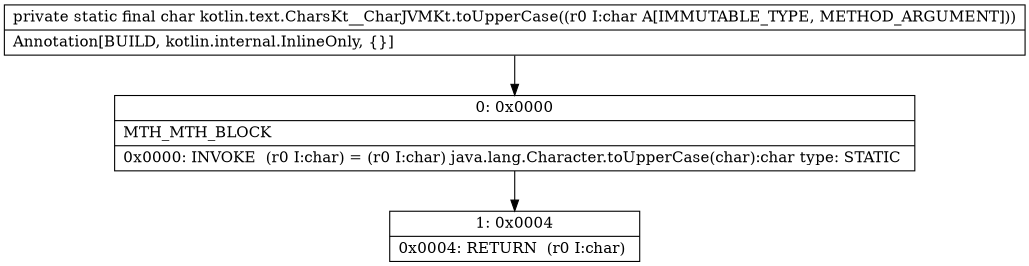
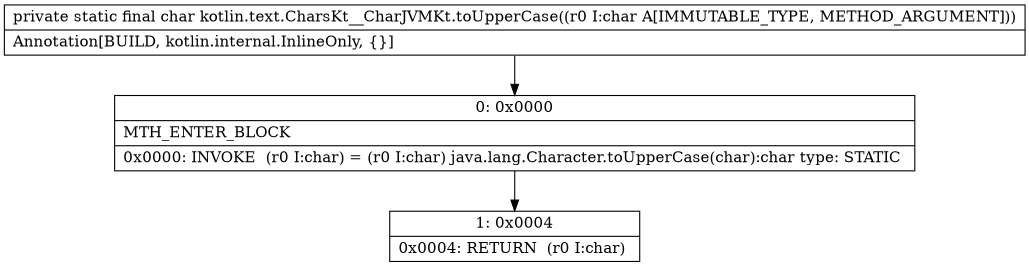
(198, 133) -> (207, 133)
